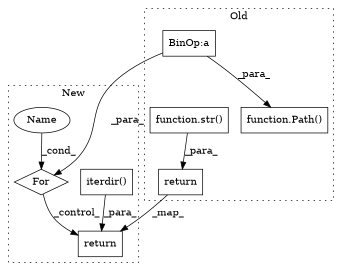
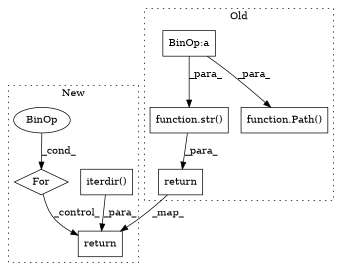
(100, 103) -> (189, 78)
(42, 120) -> (42, 120)
